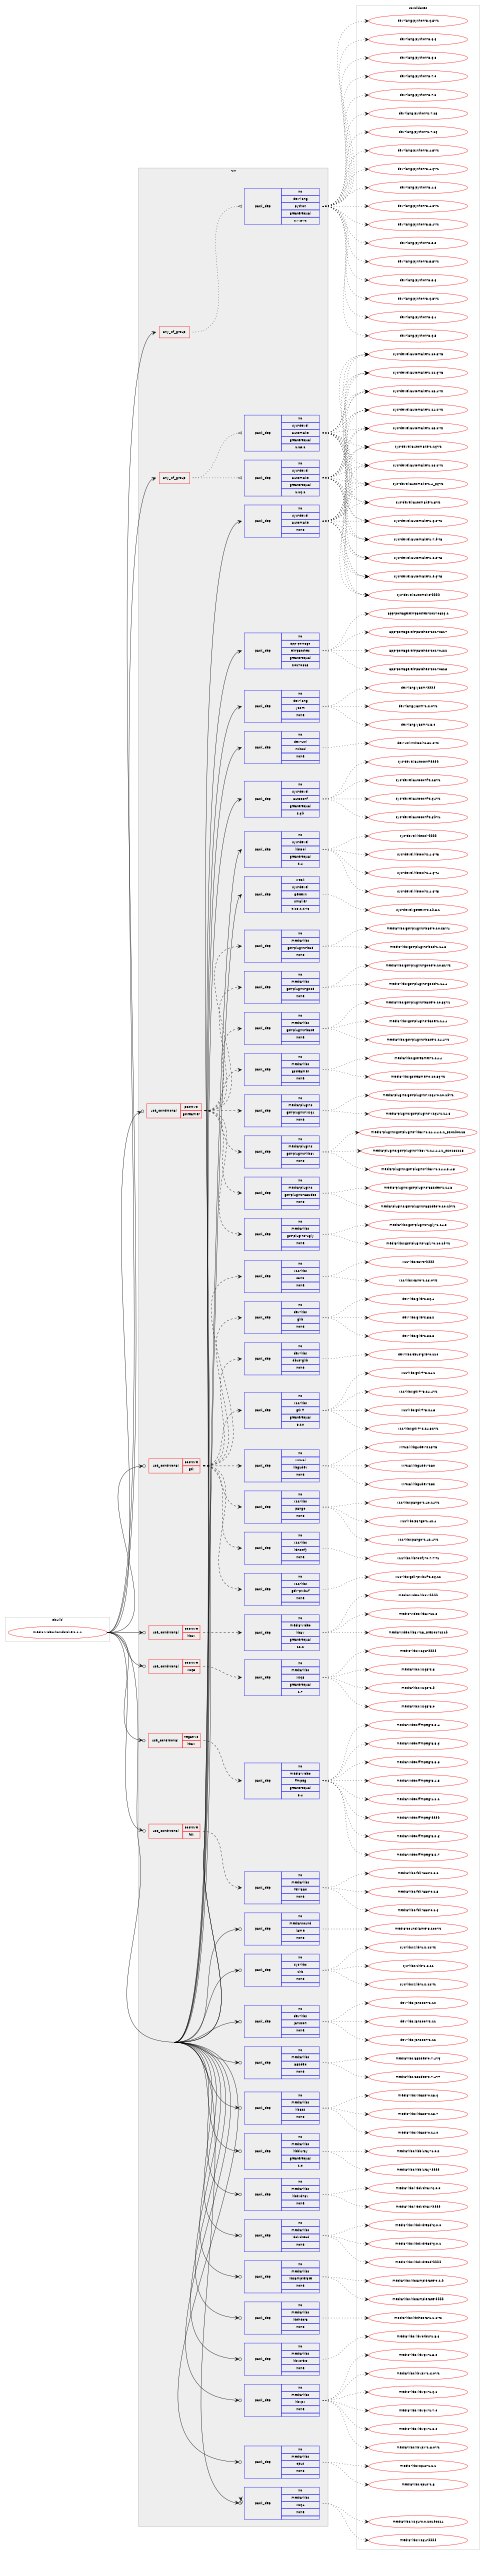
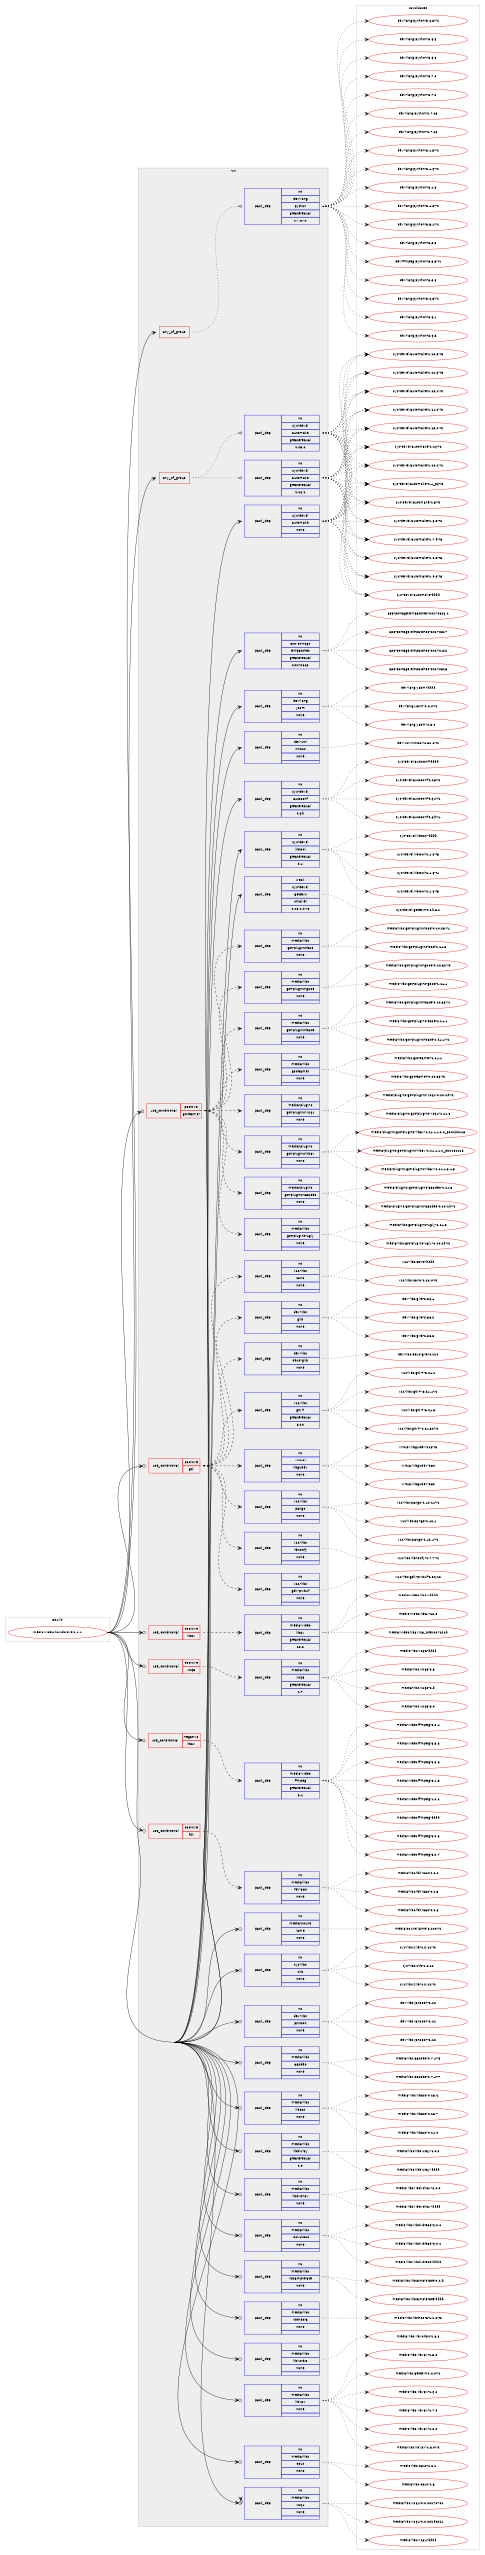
(418, 262) -> (418, 262)
(418, 2374) -> (418, 2374)
none -> (418, 2503)
